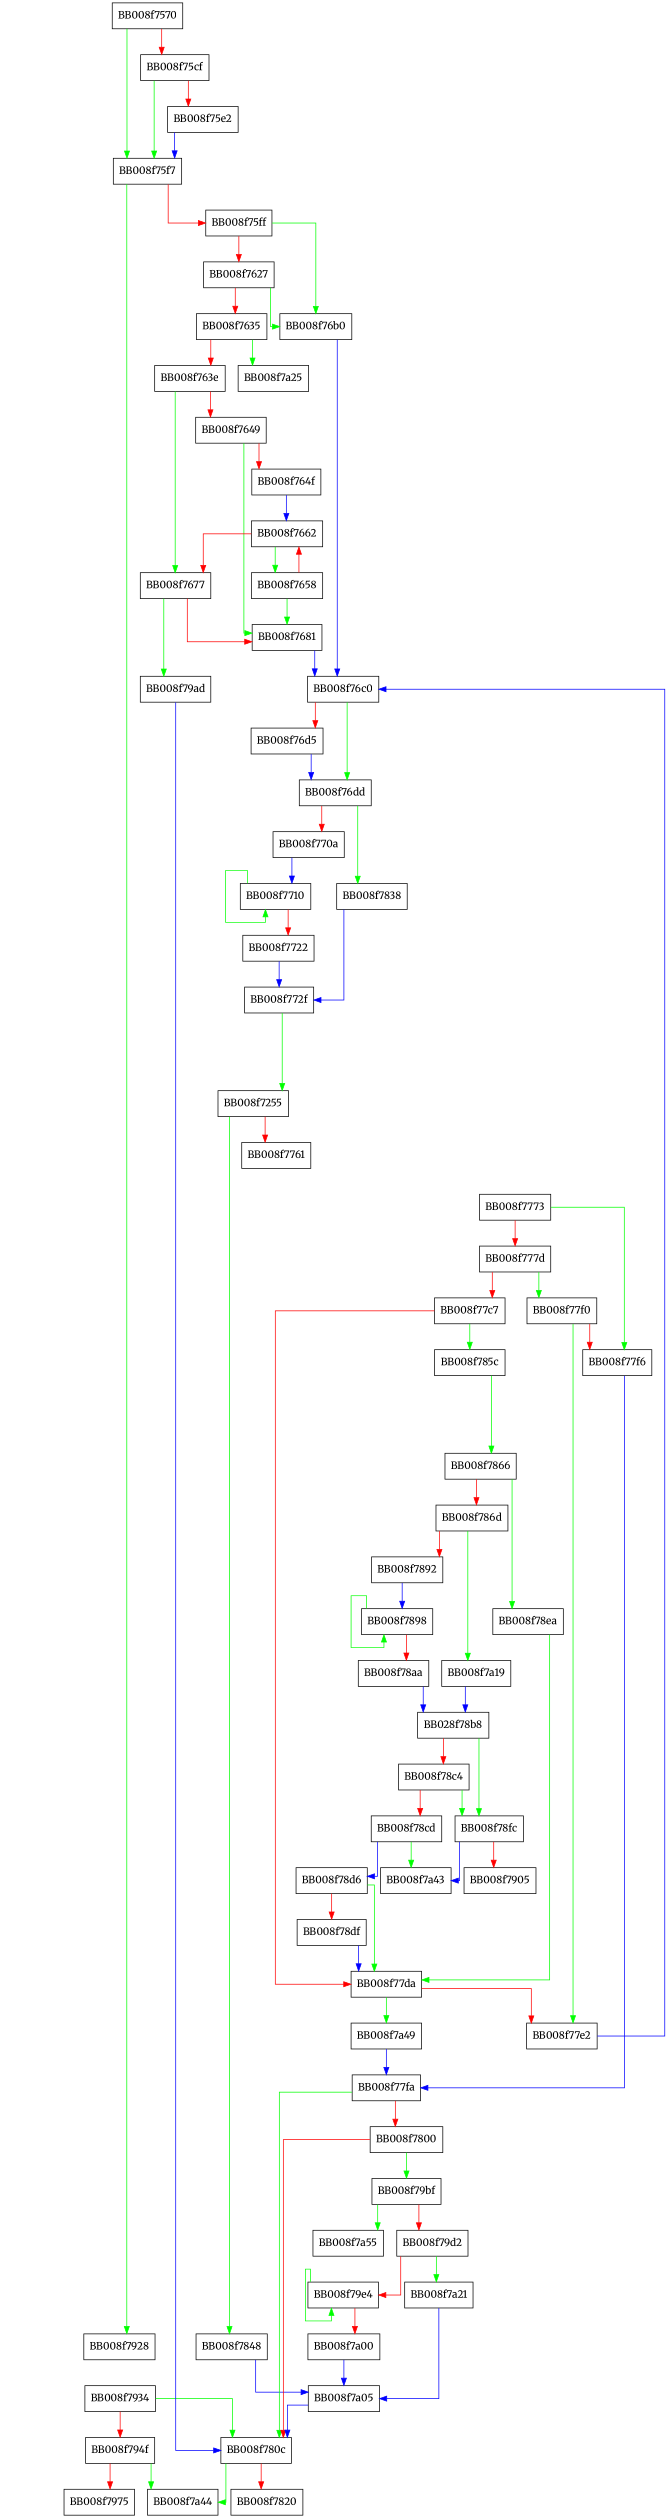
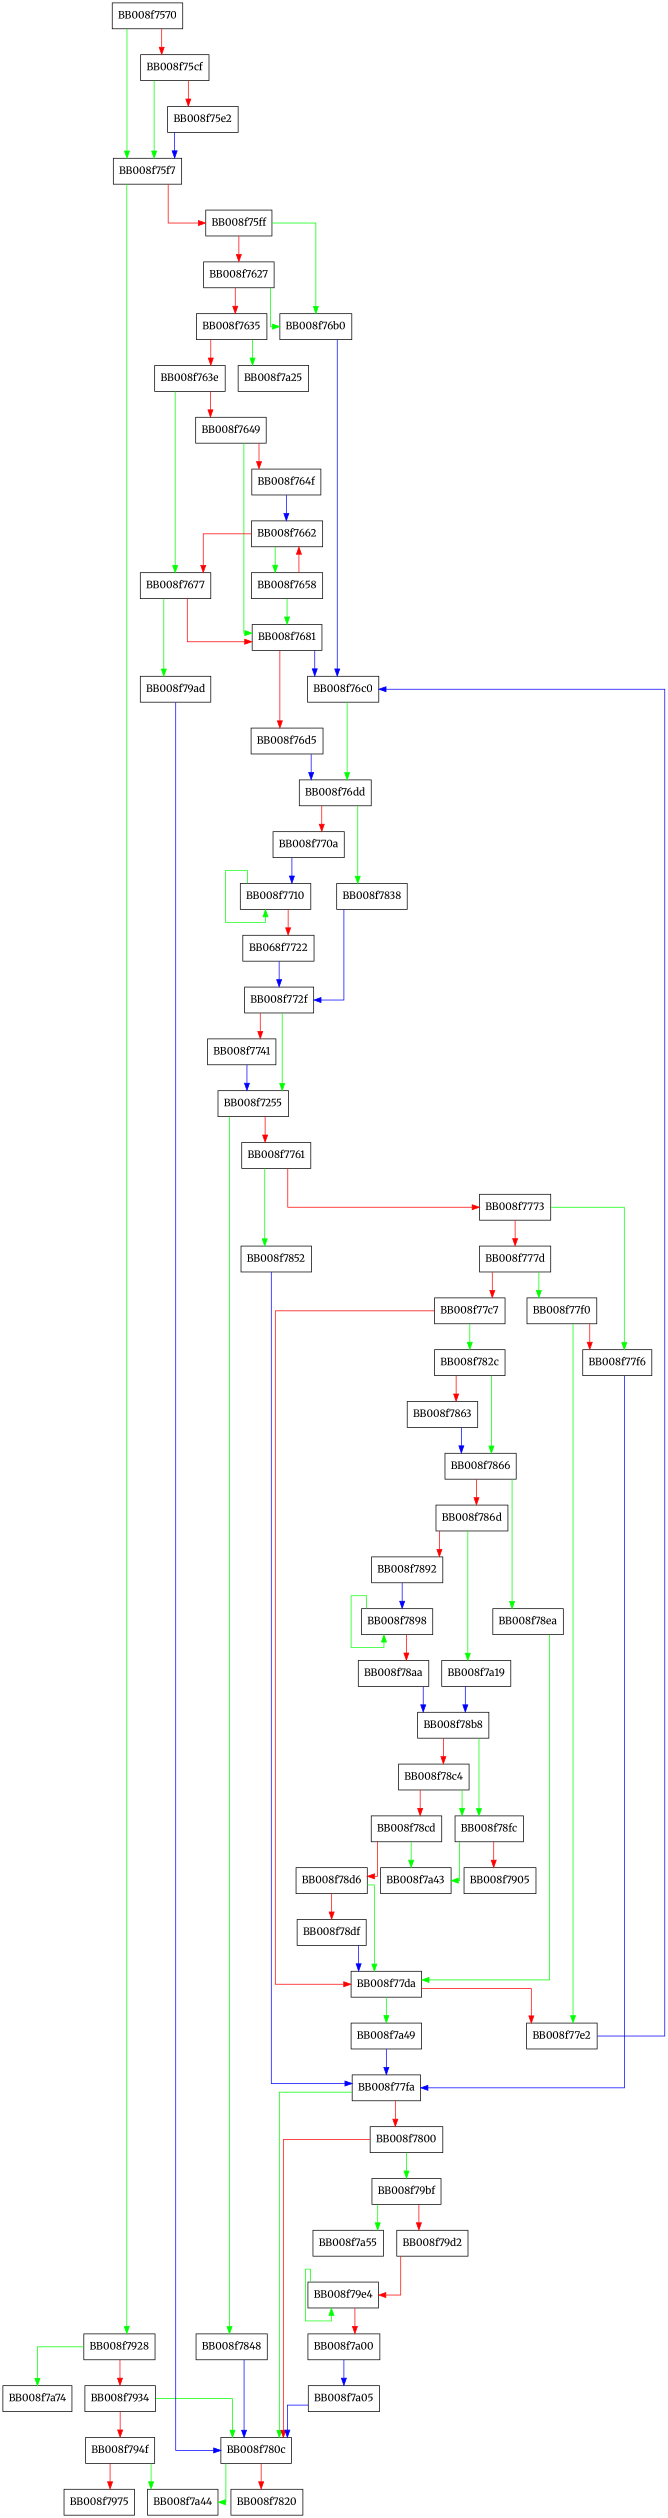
(315, 711) -> (280, 686)
(278, 948) -> (278, 948)
none -> (242, 1052)
none -> (361, 1207)
none -> (276, 1259)
(470, 1363) -> (470, 1363)
none -> (442, 1414)
(453, 1725) -> (453, 1725)
(377, 1861) -> (377, 1861)
(460, 1862) -> (460, 1862)
(439, 2295) -> none
none -> (120, 2369)
(262, 2392) -> (244, 2395)
none -> (37, 2399)
